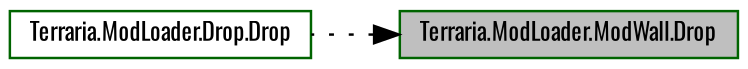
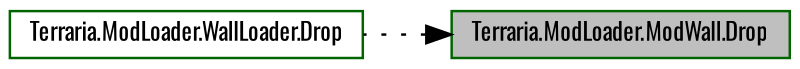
(160, 35) -> (186, 35)
